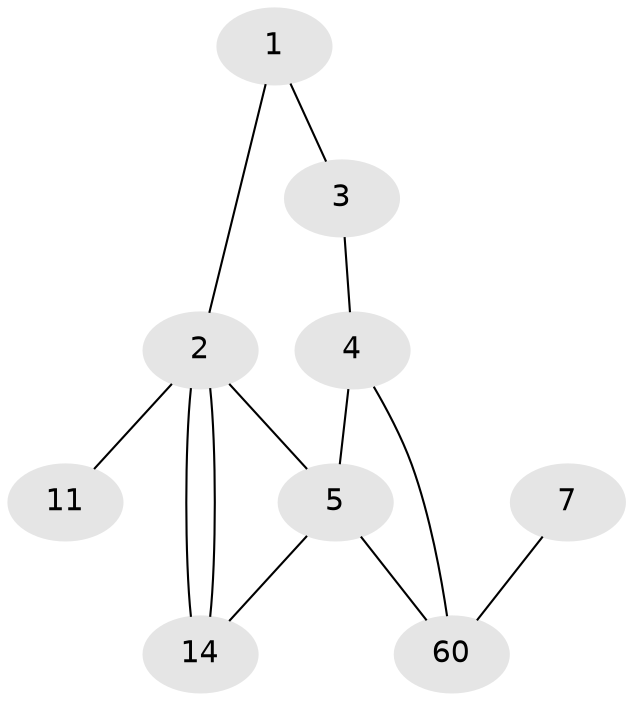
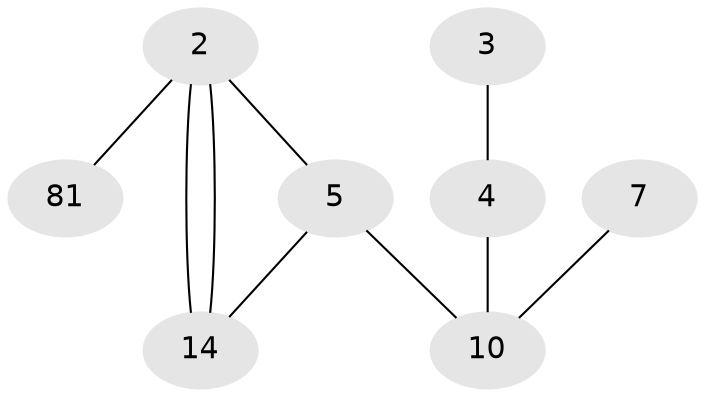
(274, 46) -> none
(344, 427) -> none
(65, 502) -> (65, 198)
(452, 654) -> (488, 350)
